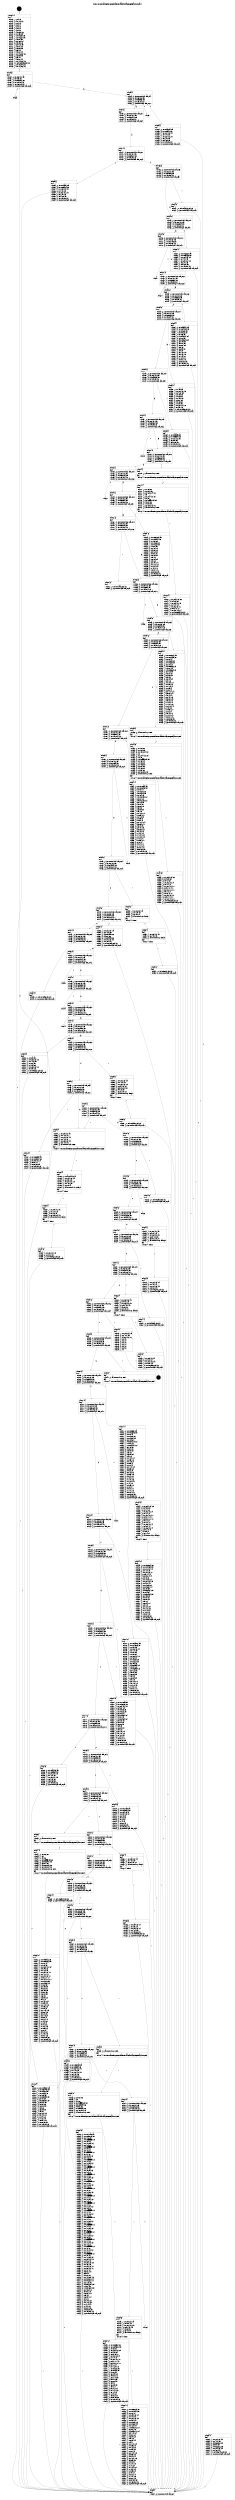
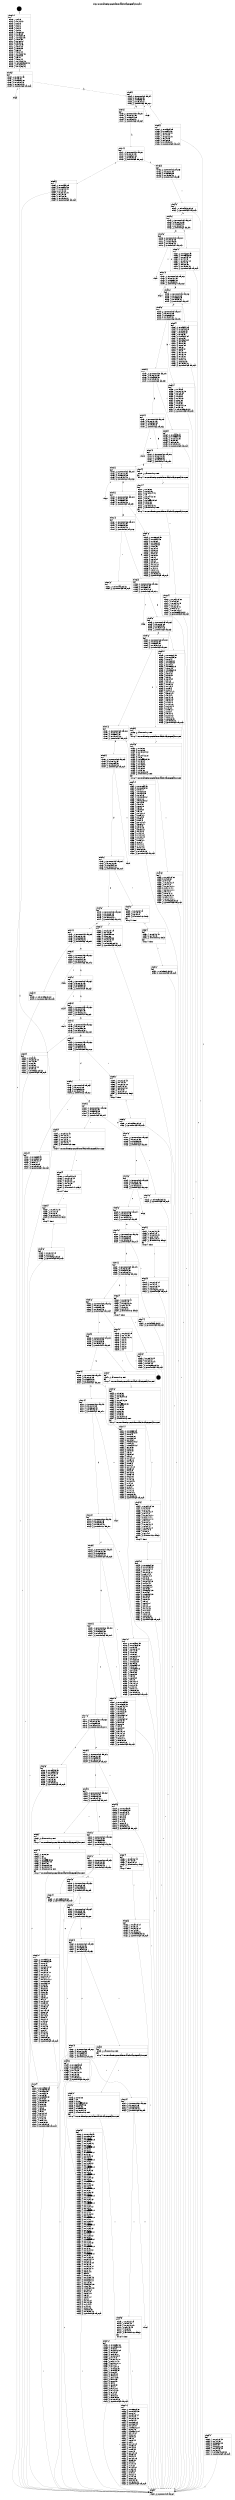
(166, 197) -> (182, 213)
(93, 948) -> (80, 947)
(79, 1111) -> (86, 1098)
none -> (135, 1406)
